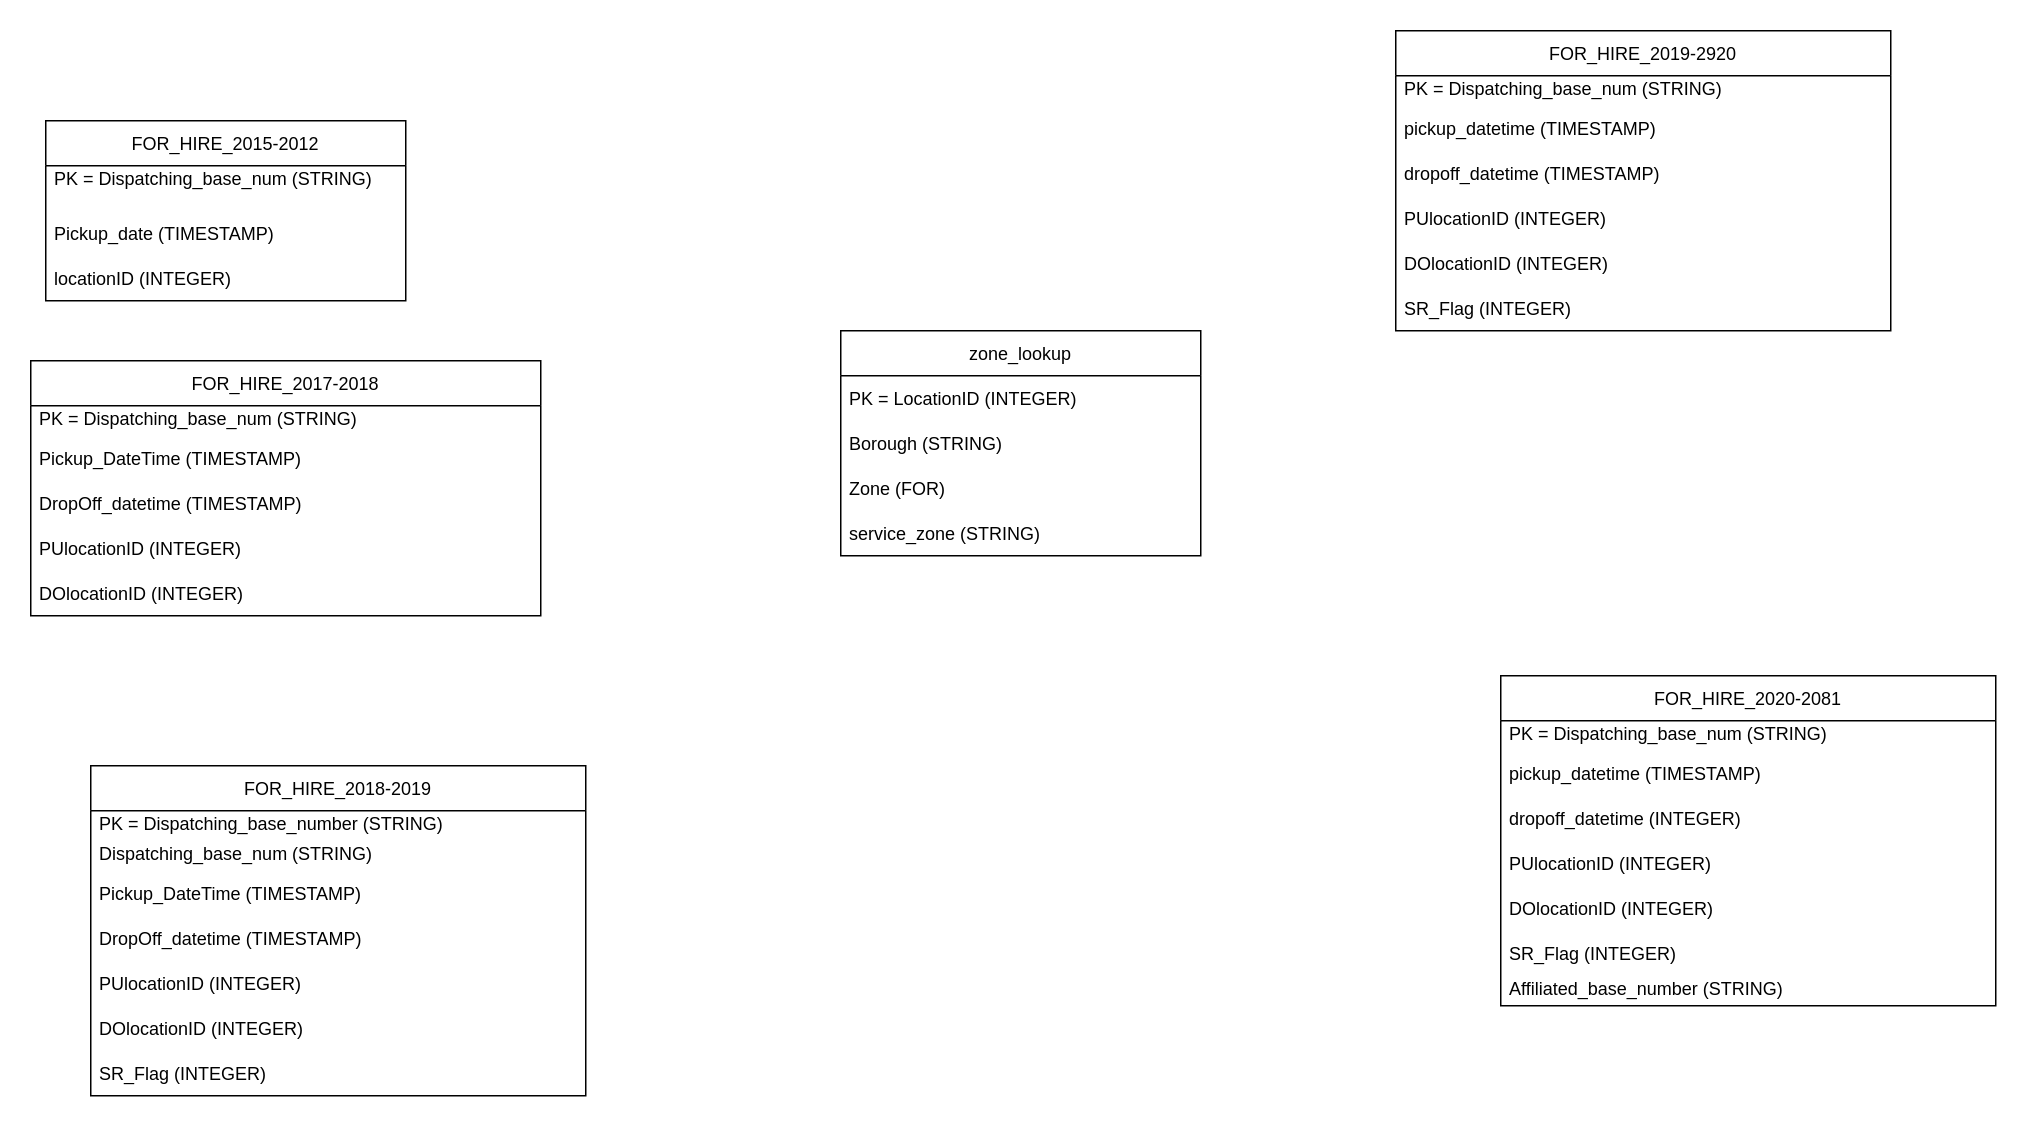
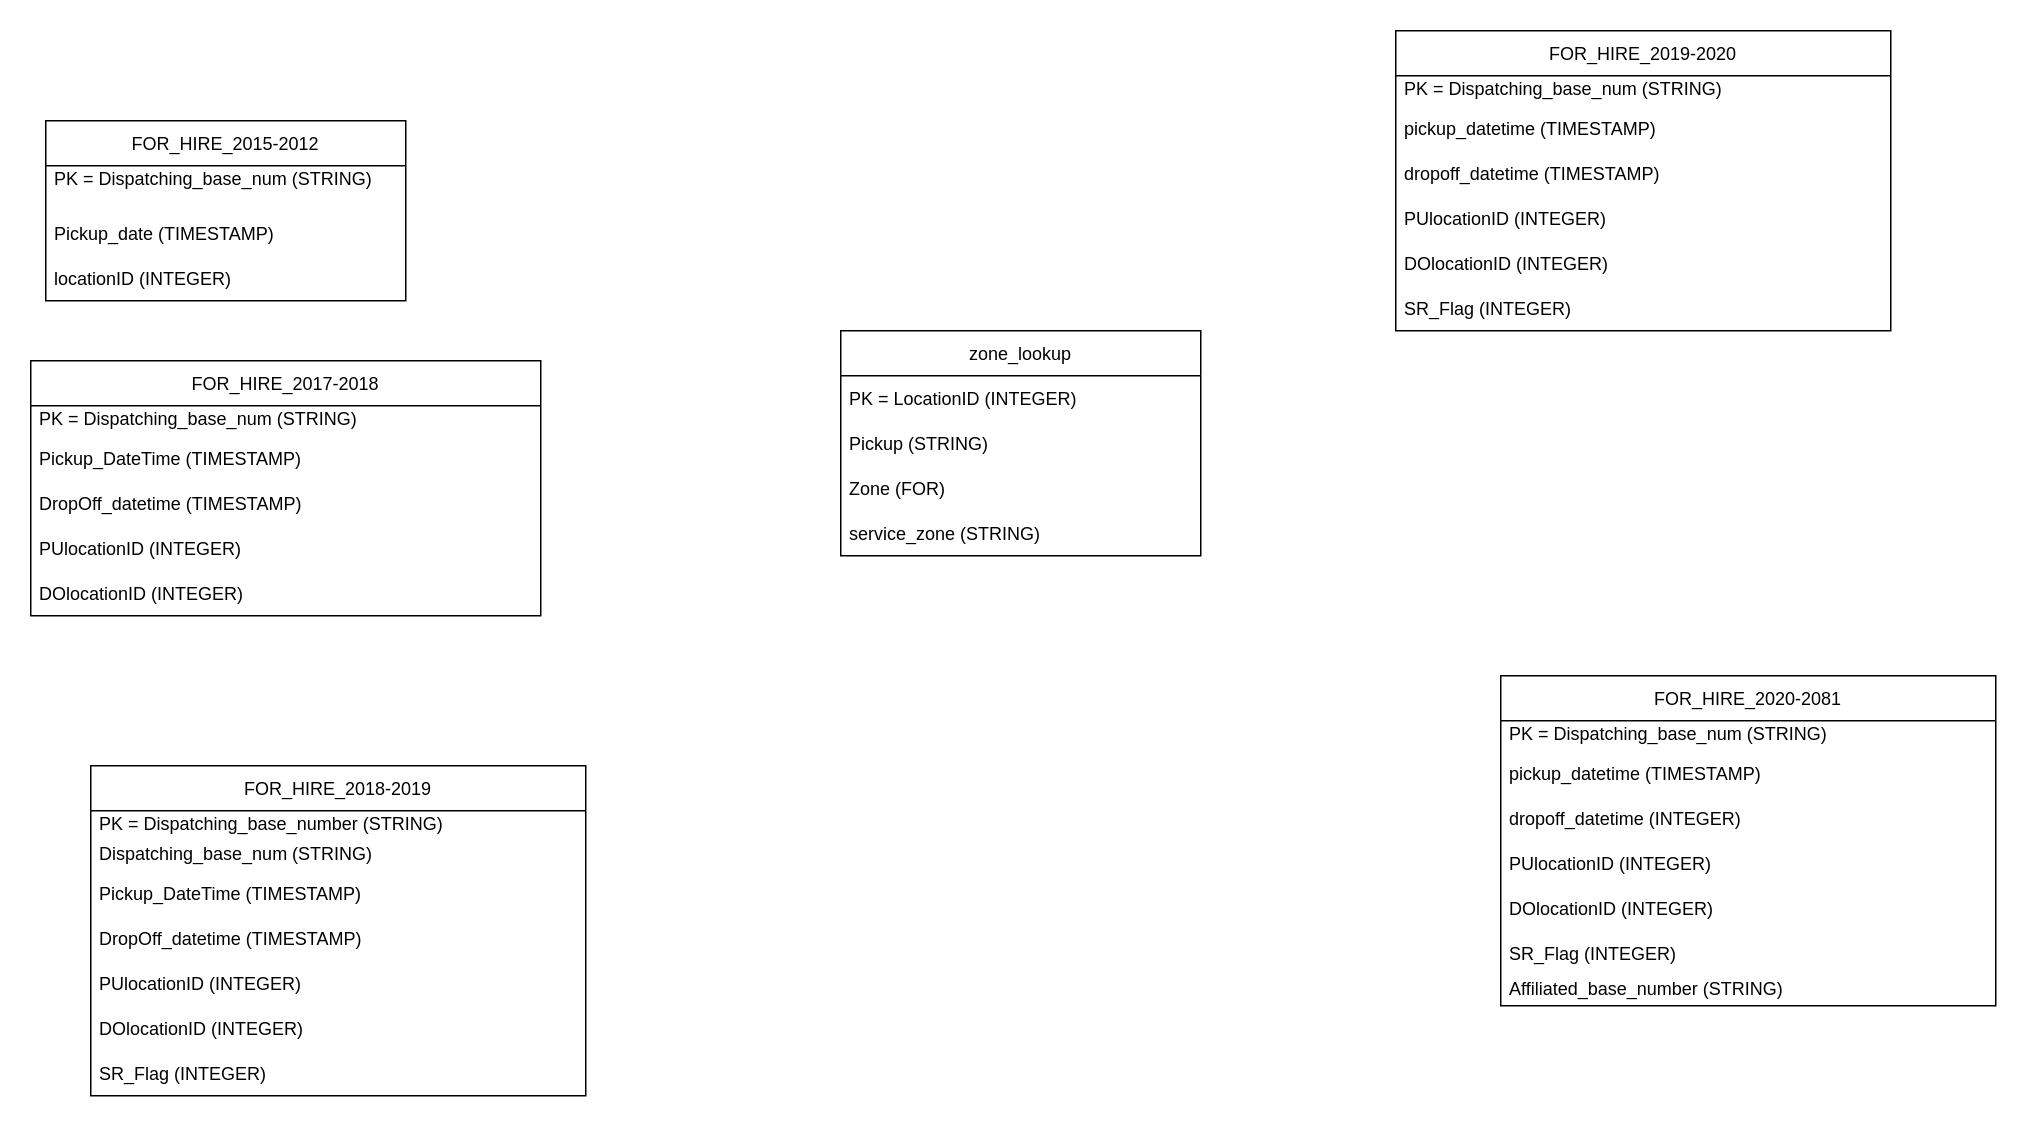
(1643, 54) -> (1643, 54)
(927, 444) -> (920, 444)
